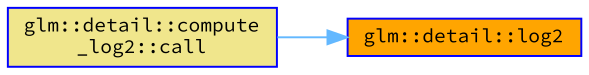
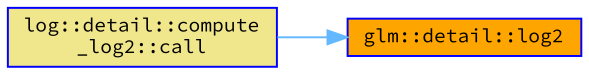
(142, 37) -> (142, 37)
